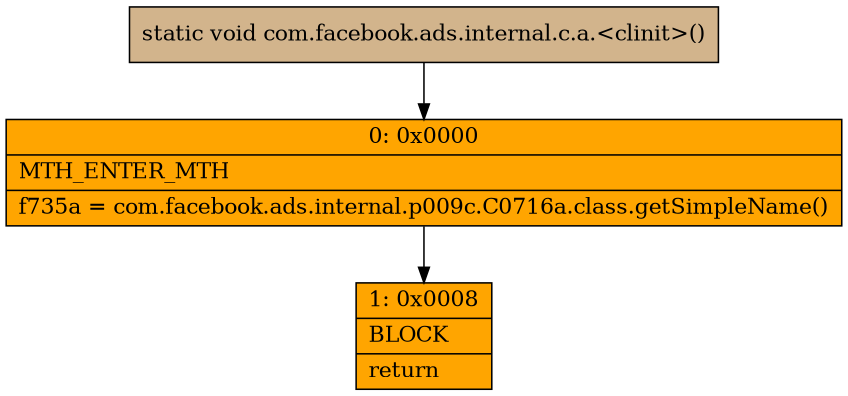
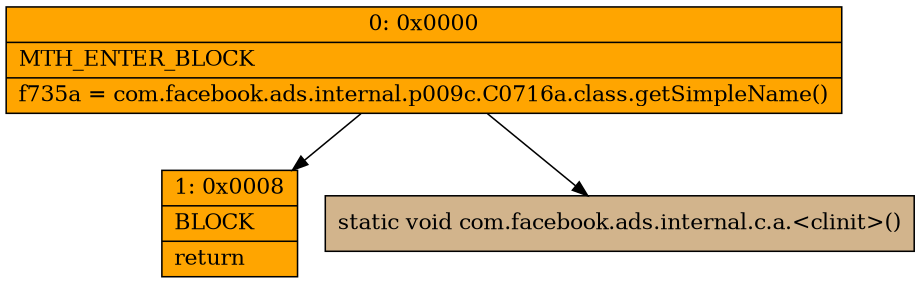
(424, 83) -> (532, 150)
(124, 172) -> (137, 59)
